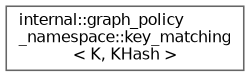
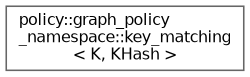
(125, 38) -> (125, 38)
